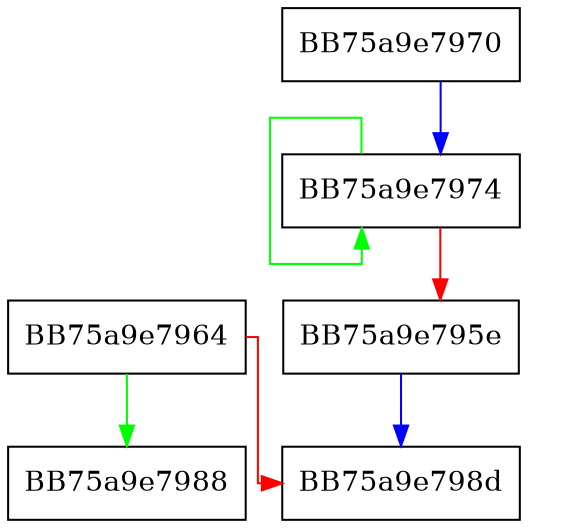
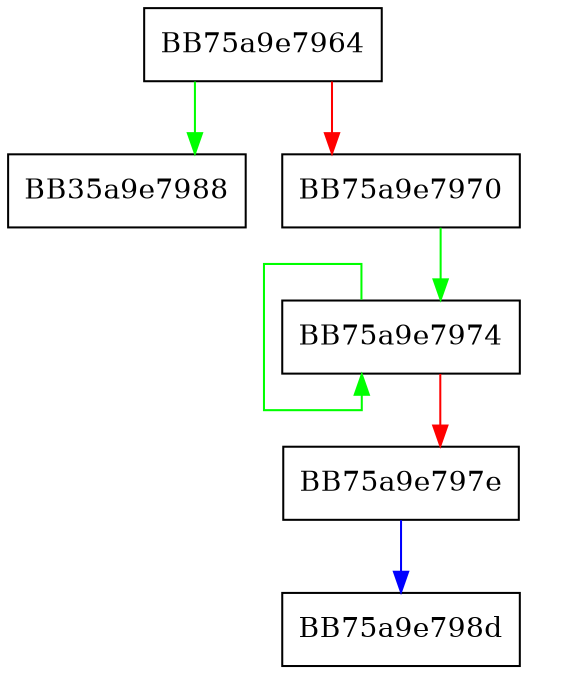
(441, 107) -> (441, 254)
(401, 337) -> (401, 483)
(258, 406) -> (332, 107)
(127, 483) -> (127, 191)
